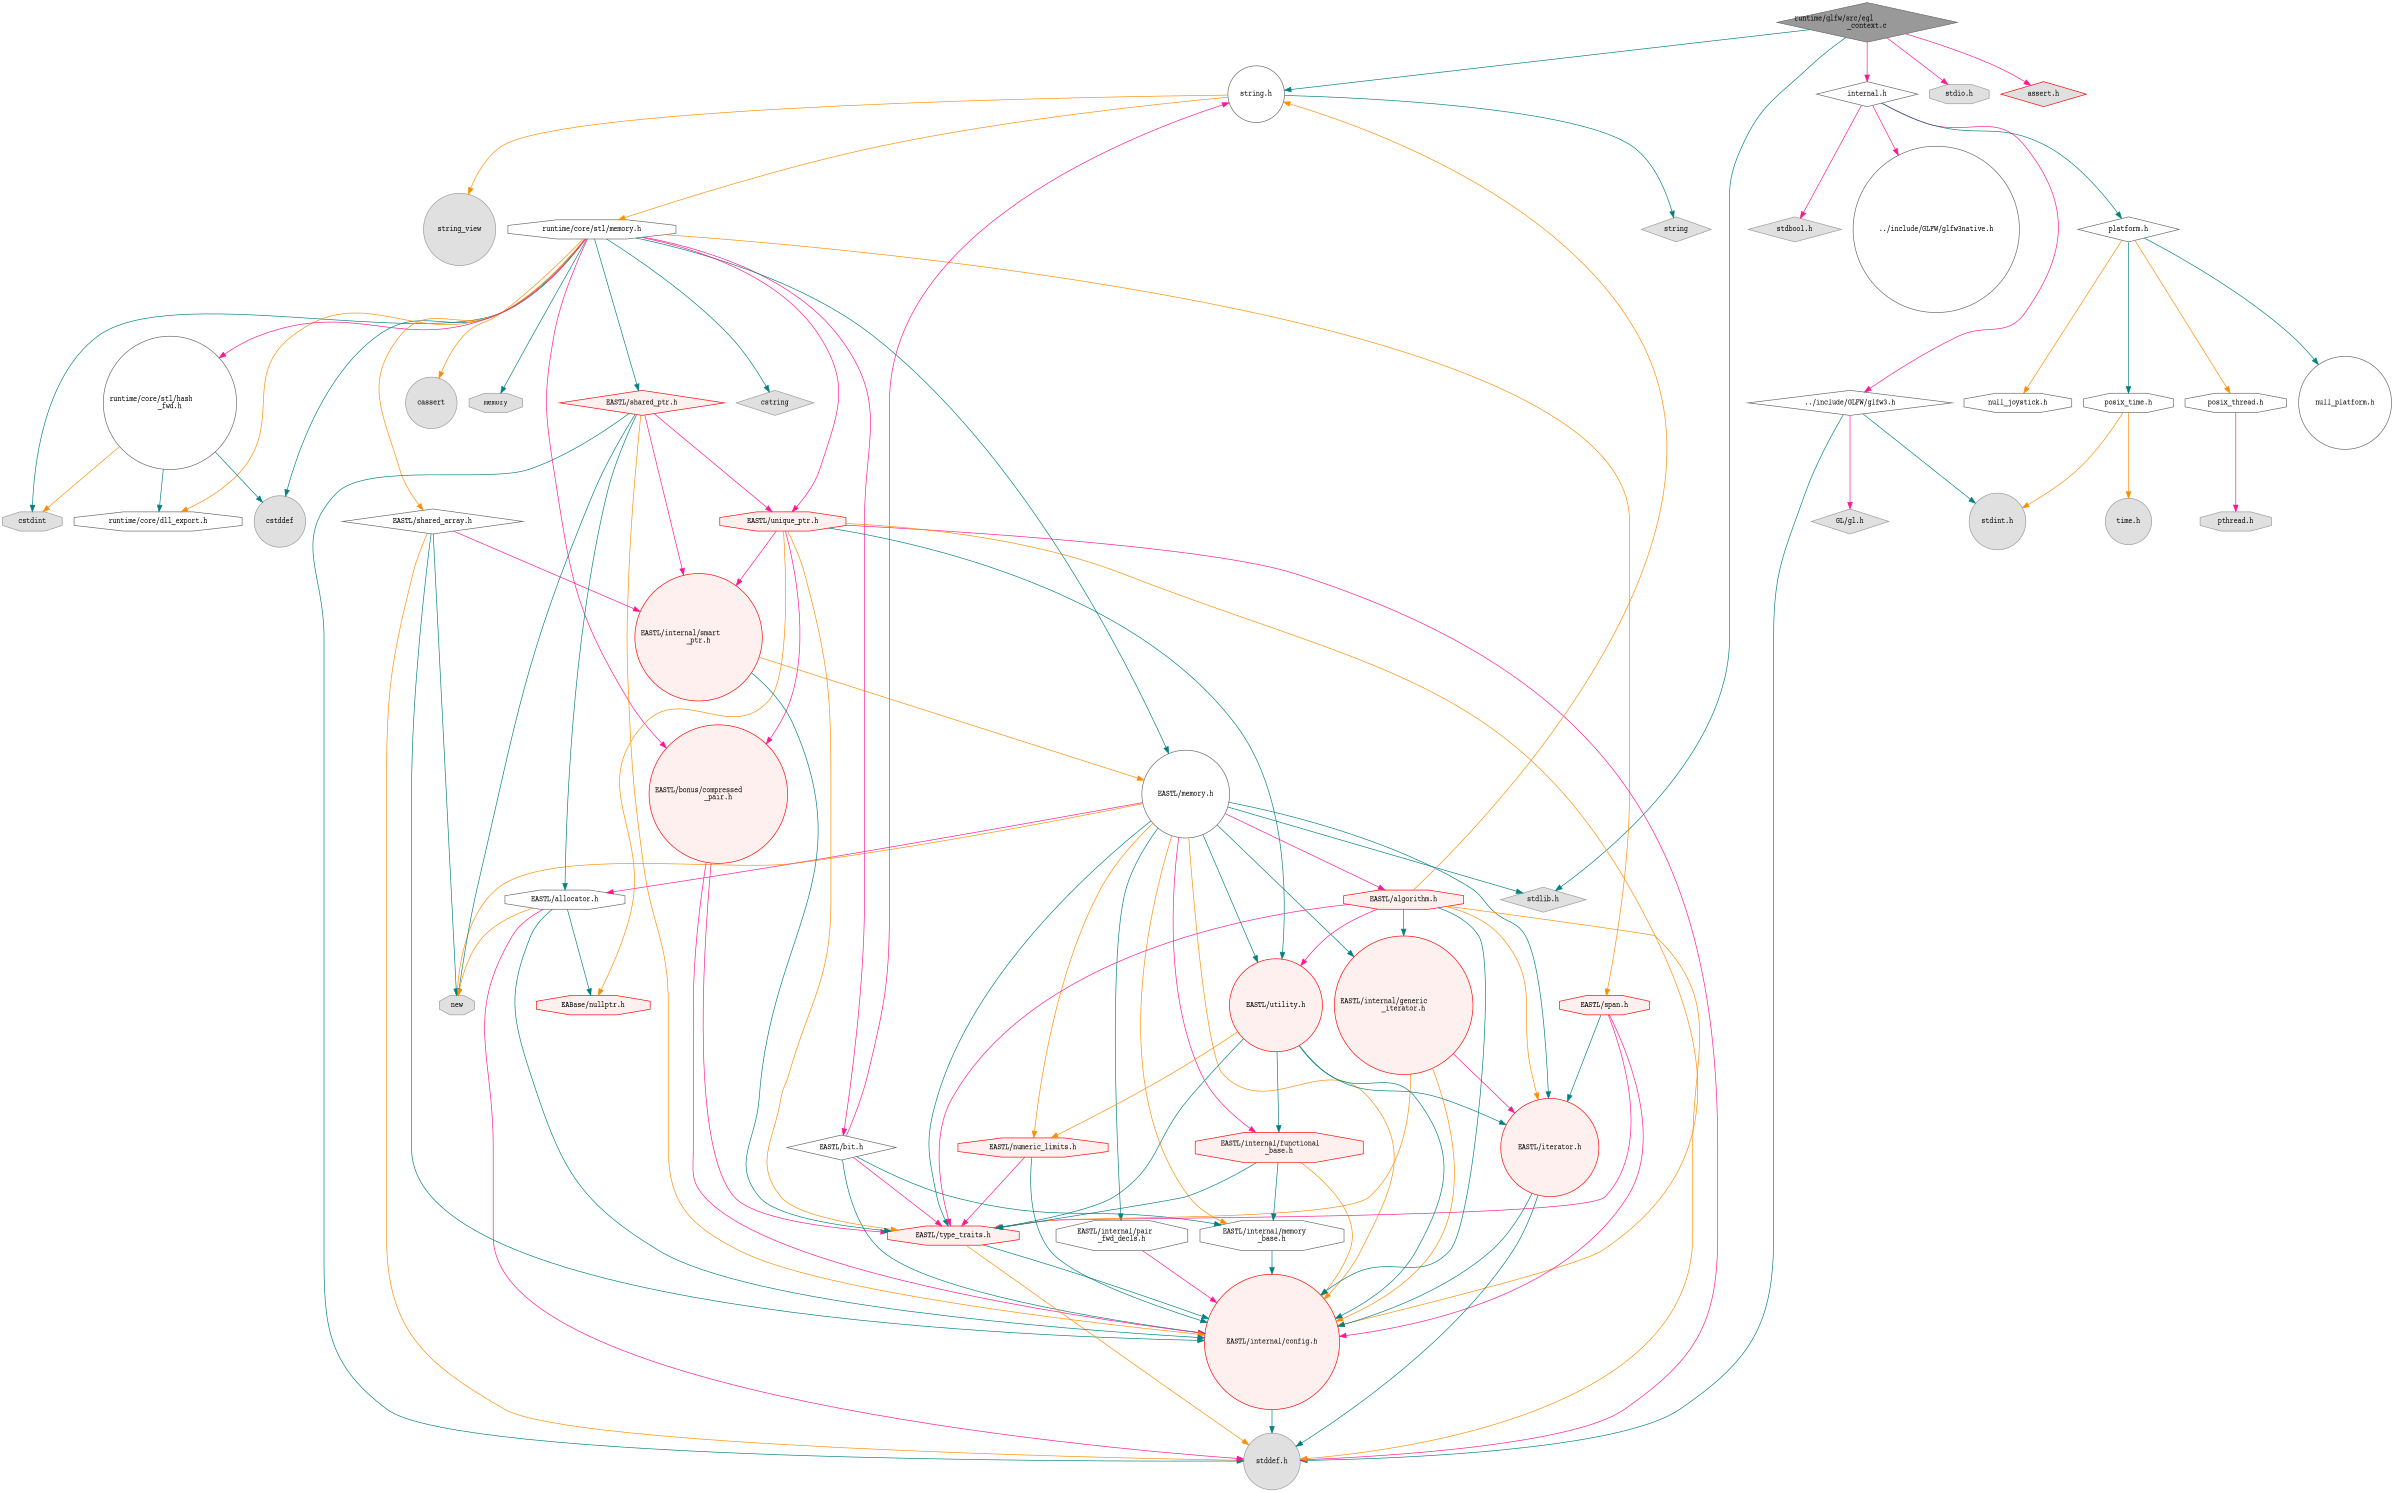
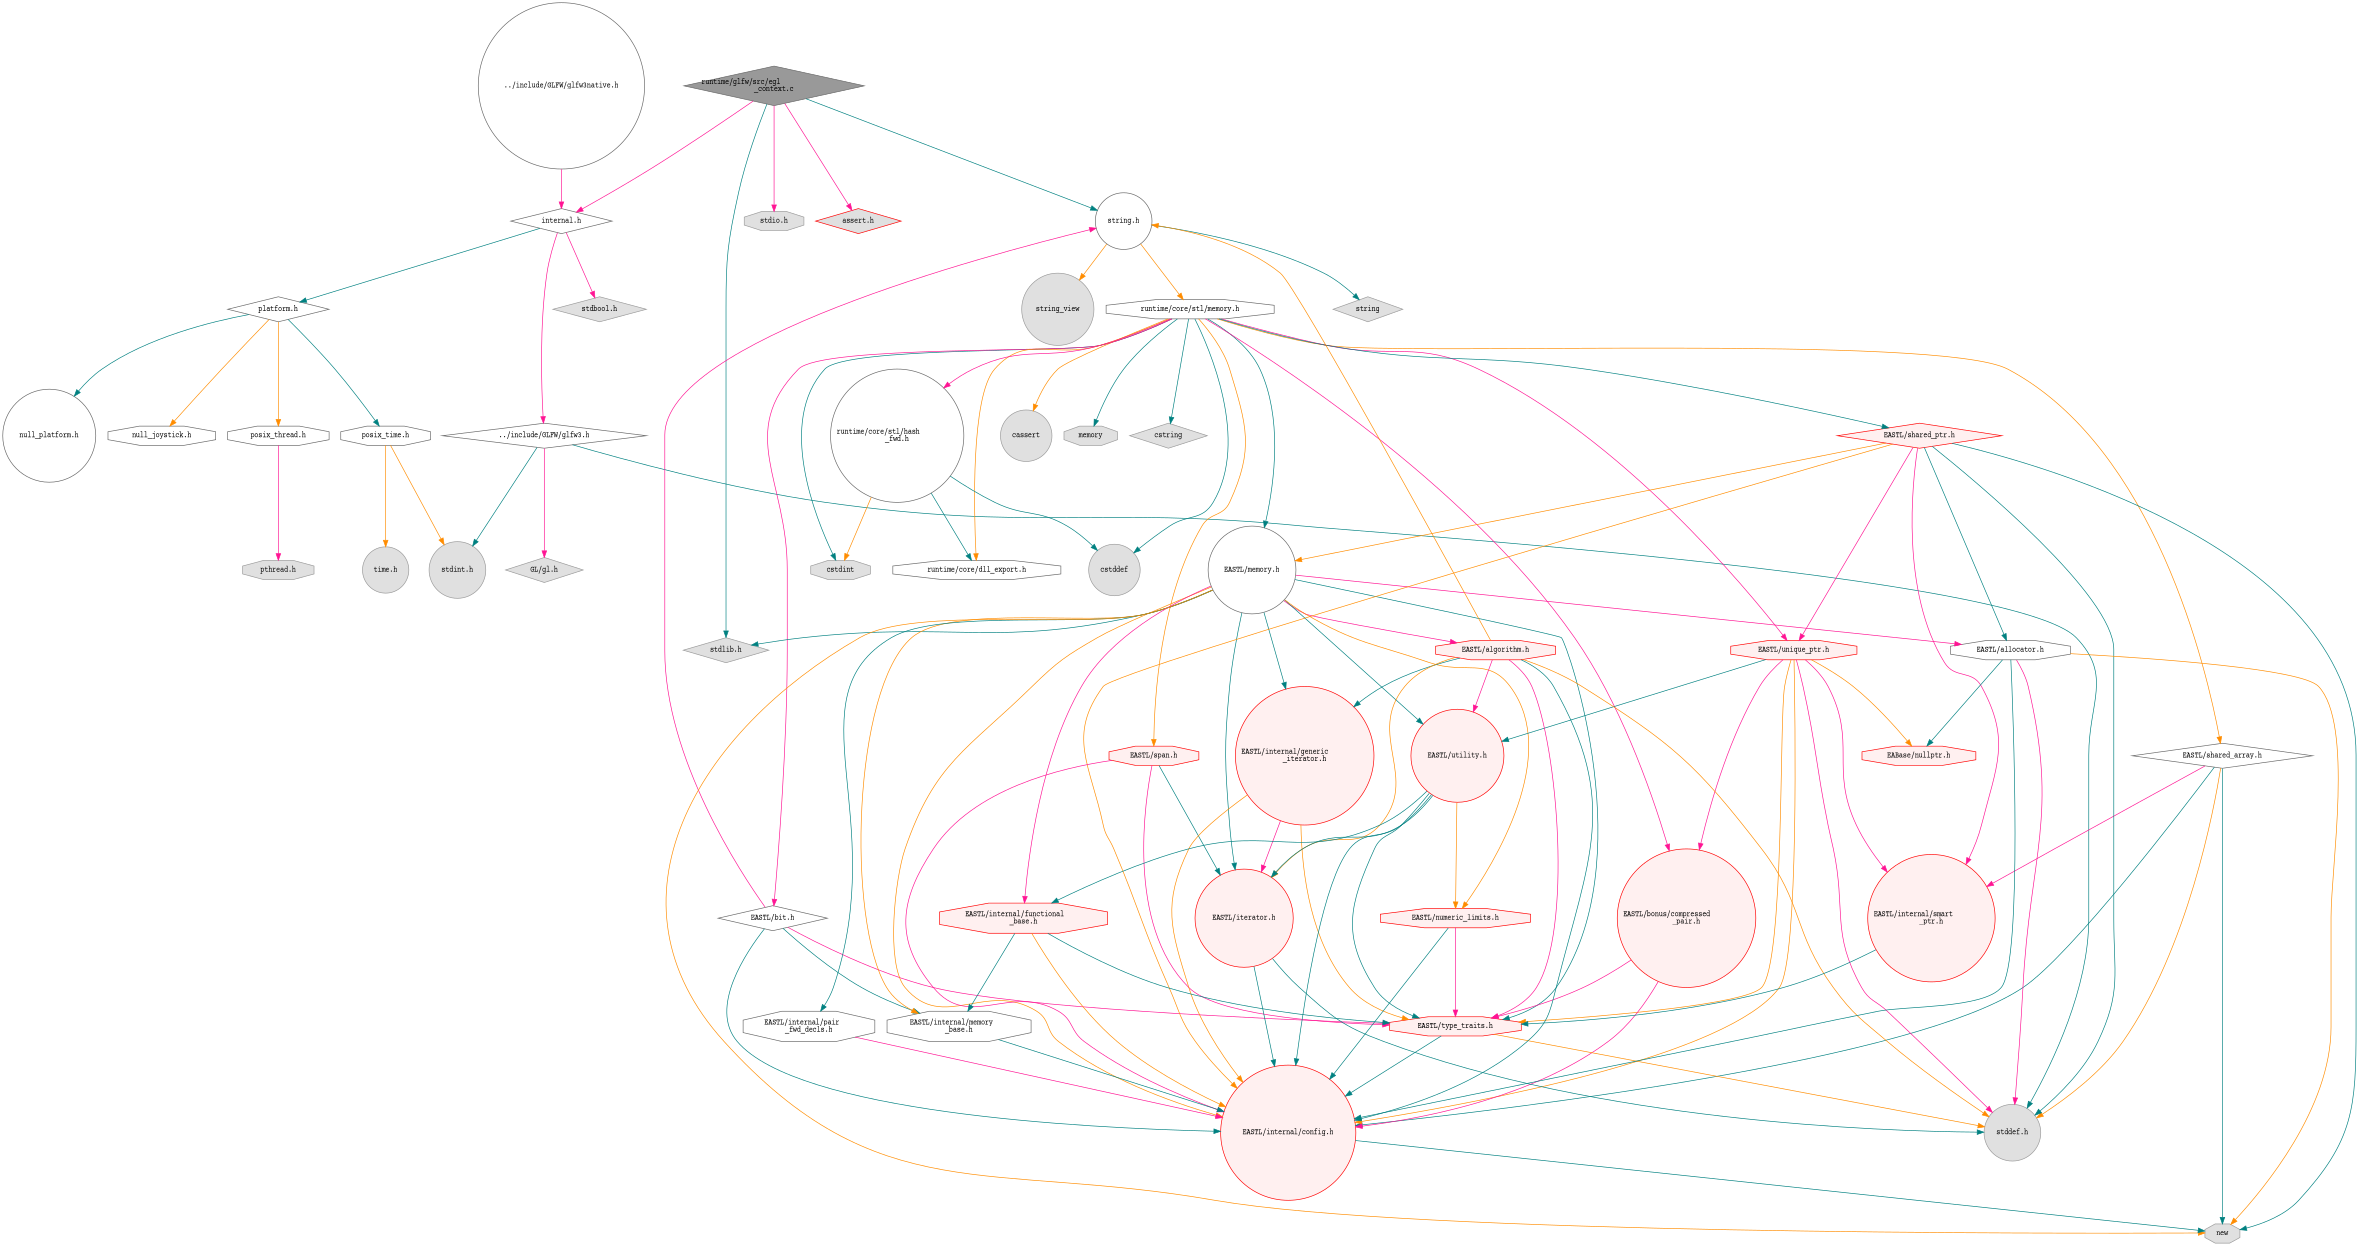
(1884, 127) -> (561, 186)
(948, 718) -> (1594, 501)
(1272, 1418) -> (1777, 1185)
